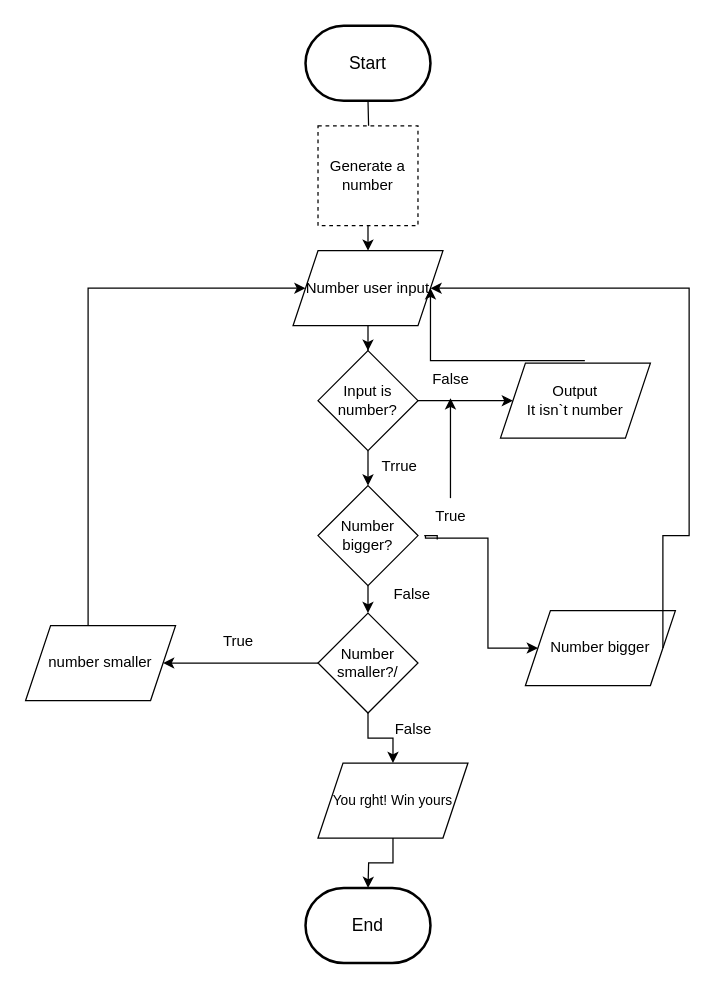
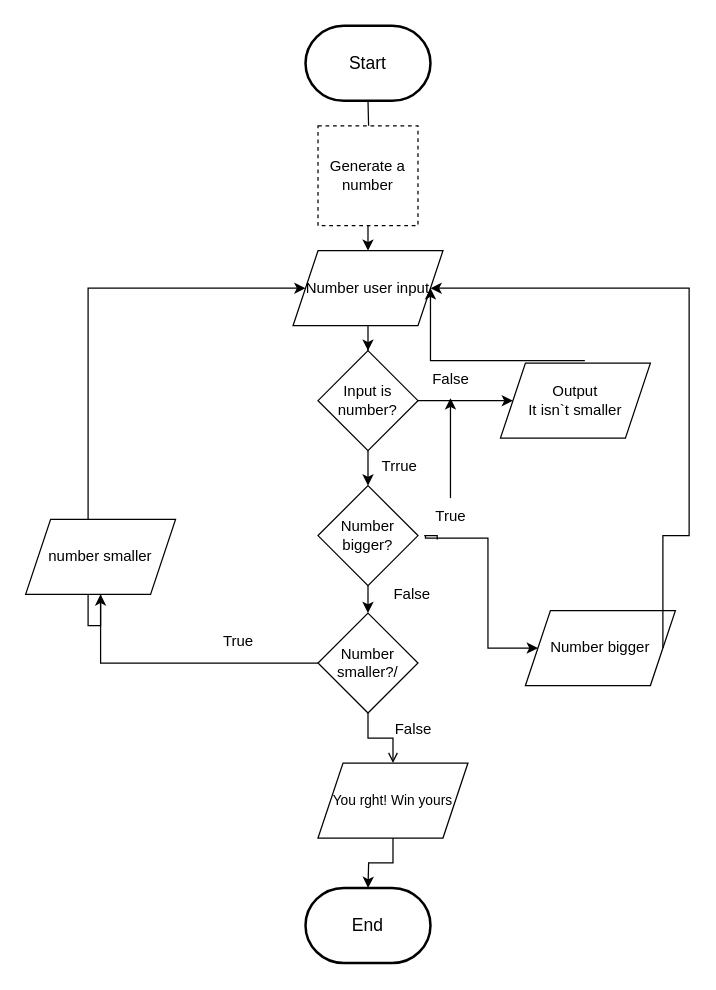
(576, 401) -> (576, 401)
(101, 663) -> (101, 557)
(393, 753) -> (393, 754)
